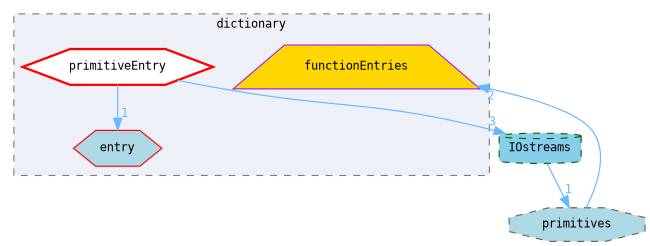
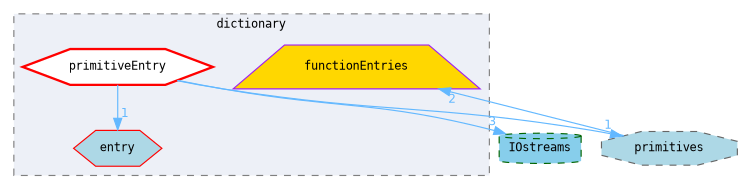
(556, 180) -> (448, 112)
